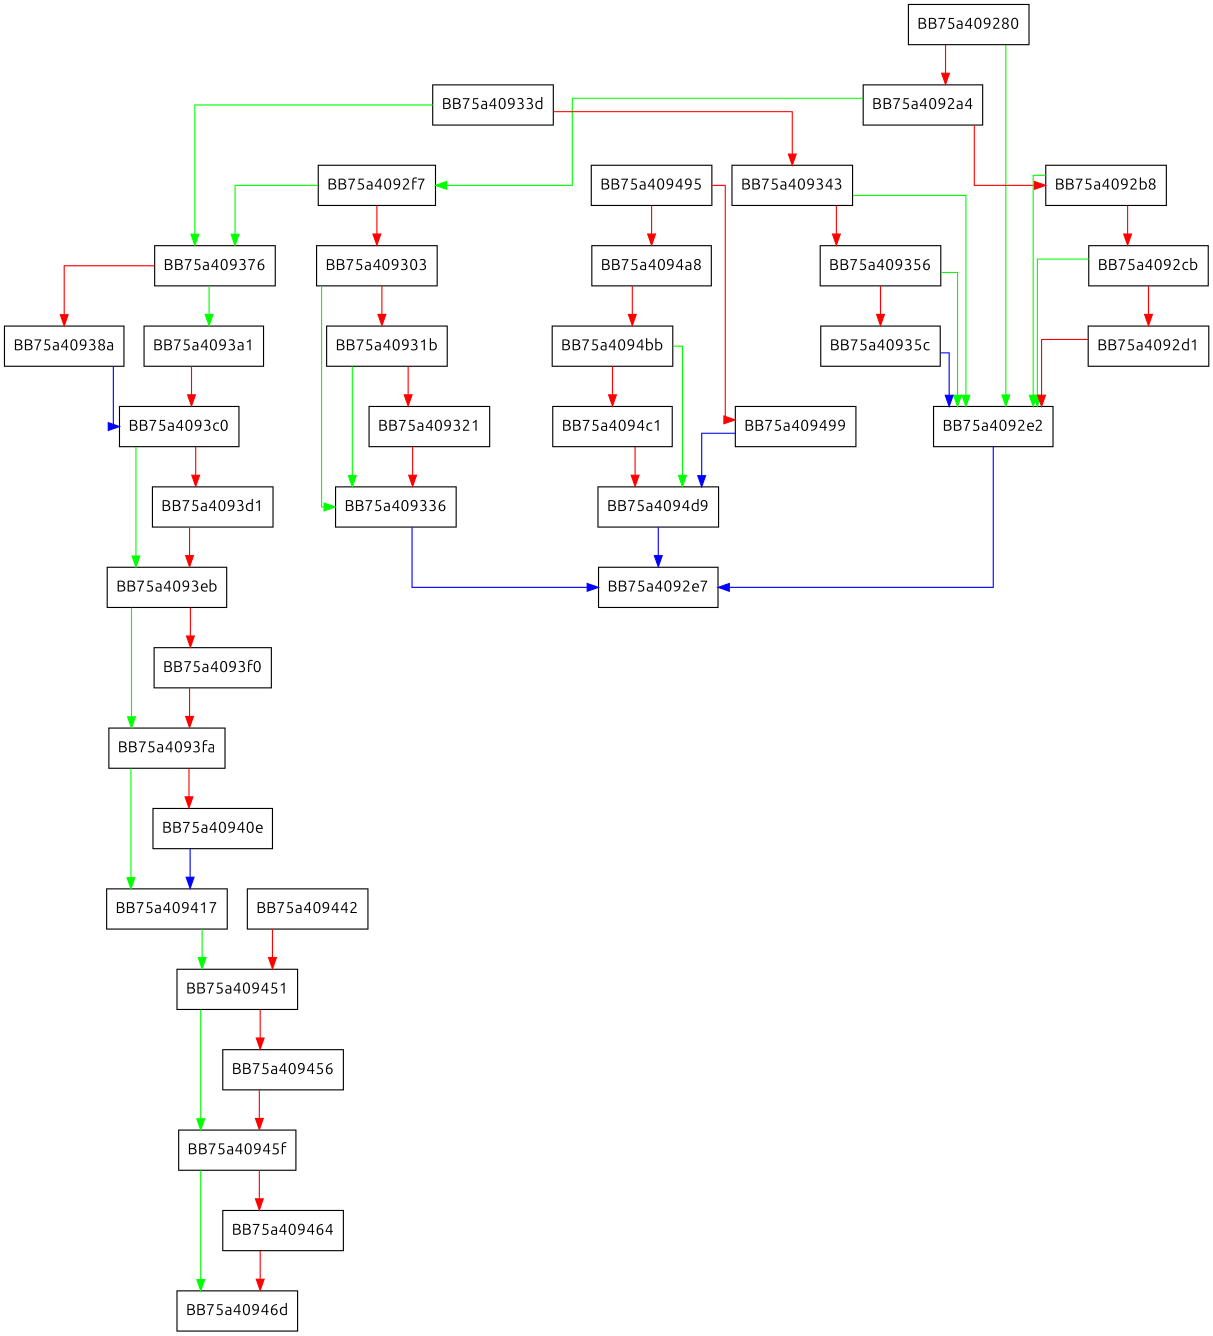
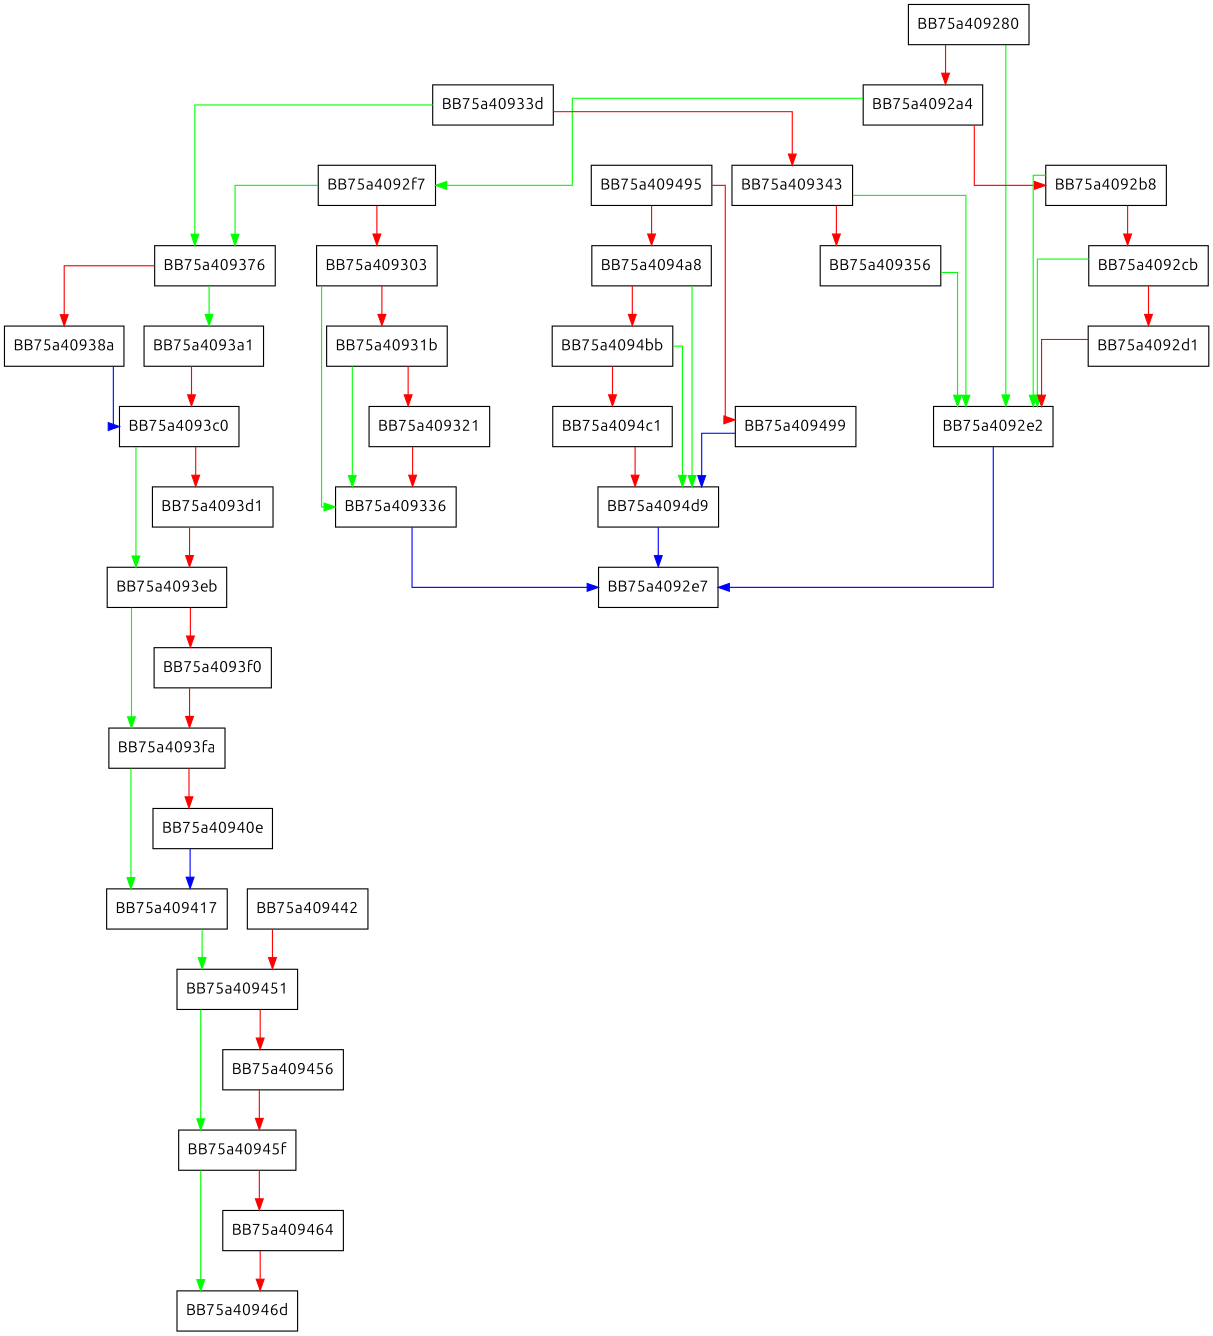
(880, 346) -> none
none -> (692, 381)
